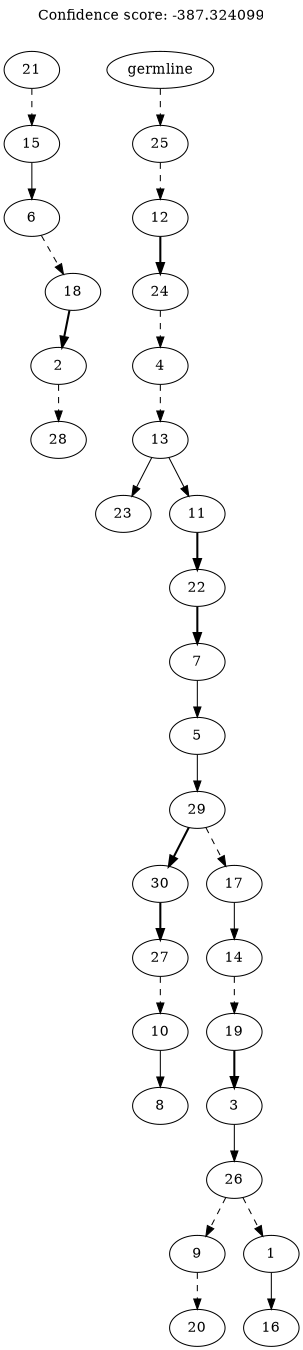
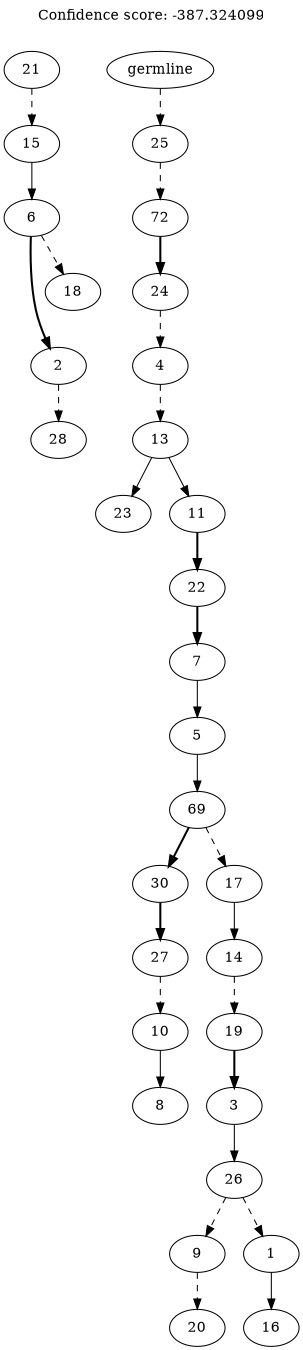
(160, 218) -> (160, 218)
(67, 324) -> (32, 289)
(197, 810) -> (197, 810)
